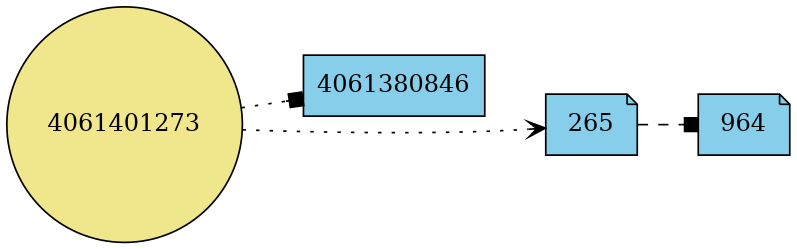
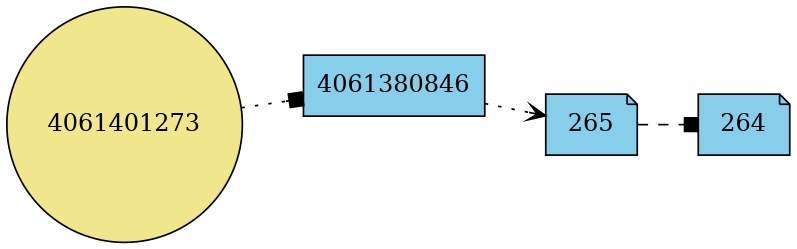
(744, 125) -> (744, 125)
(386, 133) -> (507, 108)
